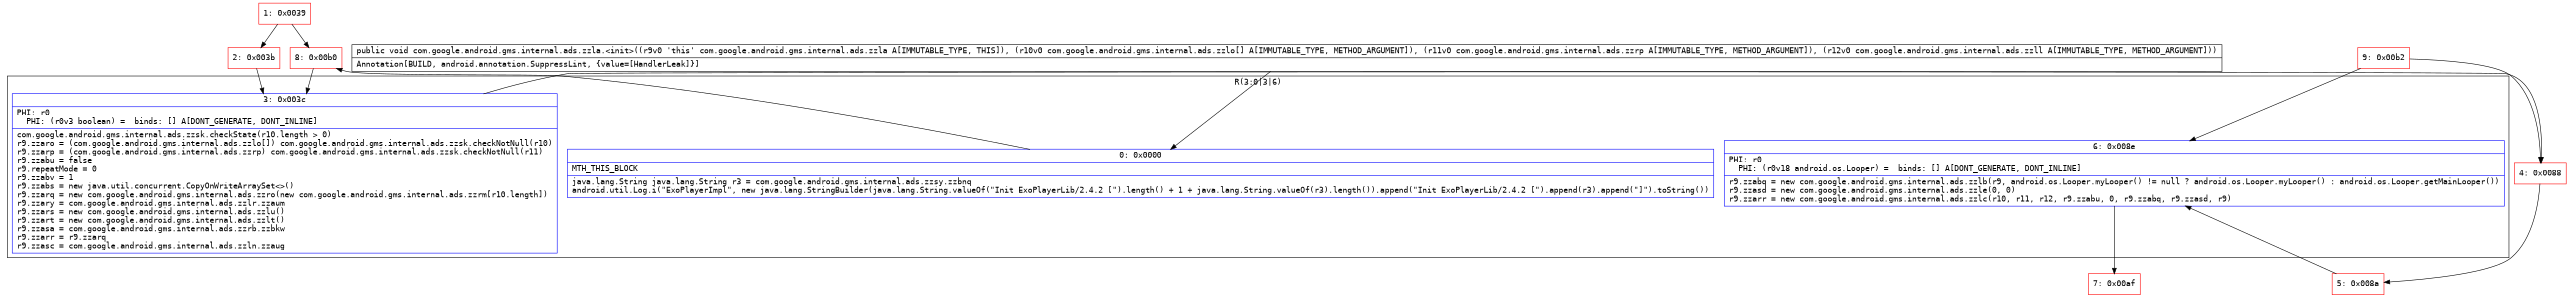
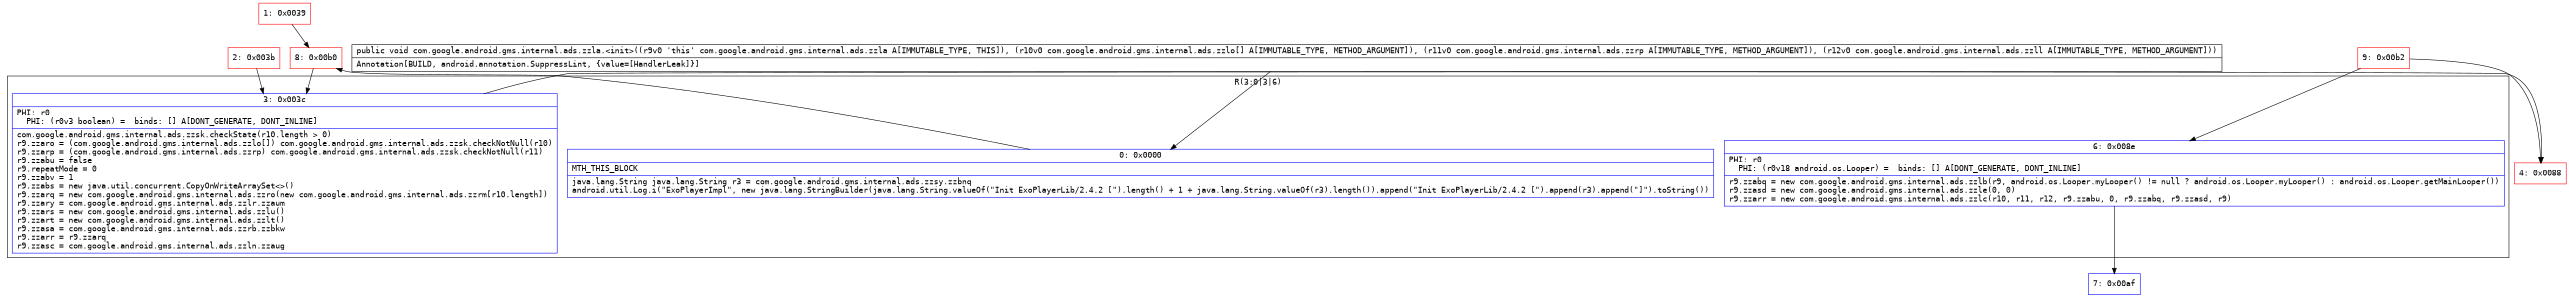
(271, 34) -> none
(2114, 284) -> (2114, 284)
(2358, 284) -> none
